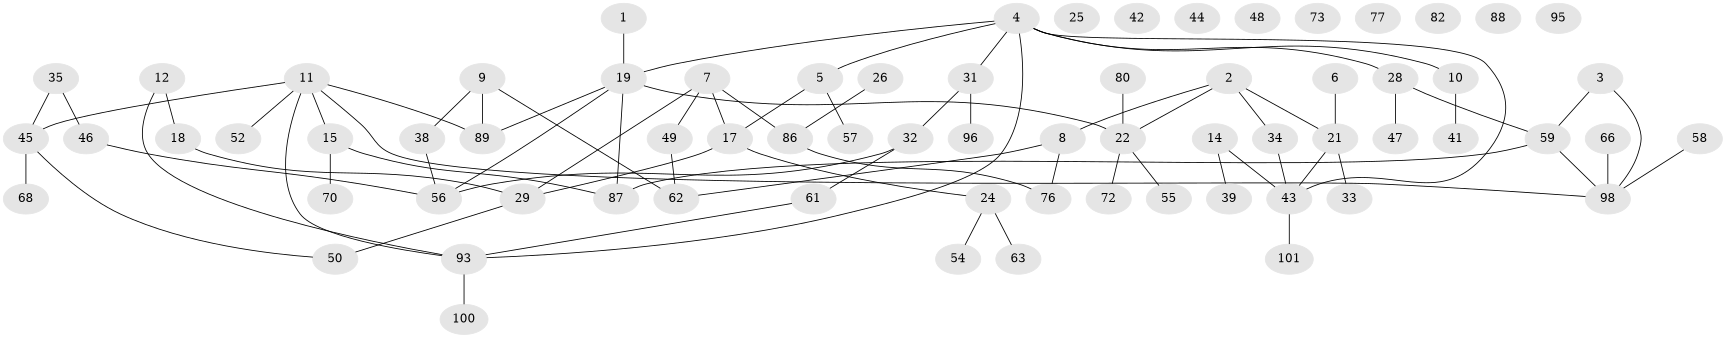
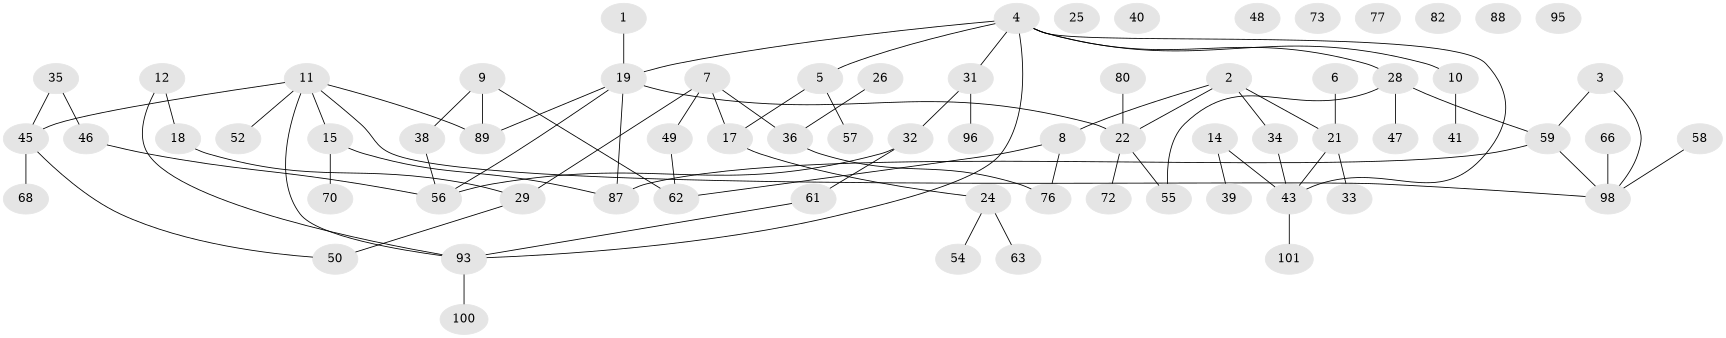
(1137, 18) -> (1137, 18)
(1197, 18) -> none
none -> (1233, 98)
(790, 139) -> (790, 139)
(650, 168) -> none
